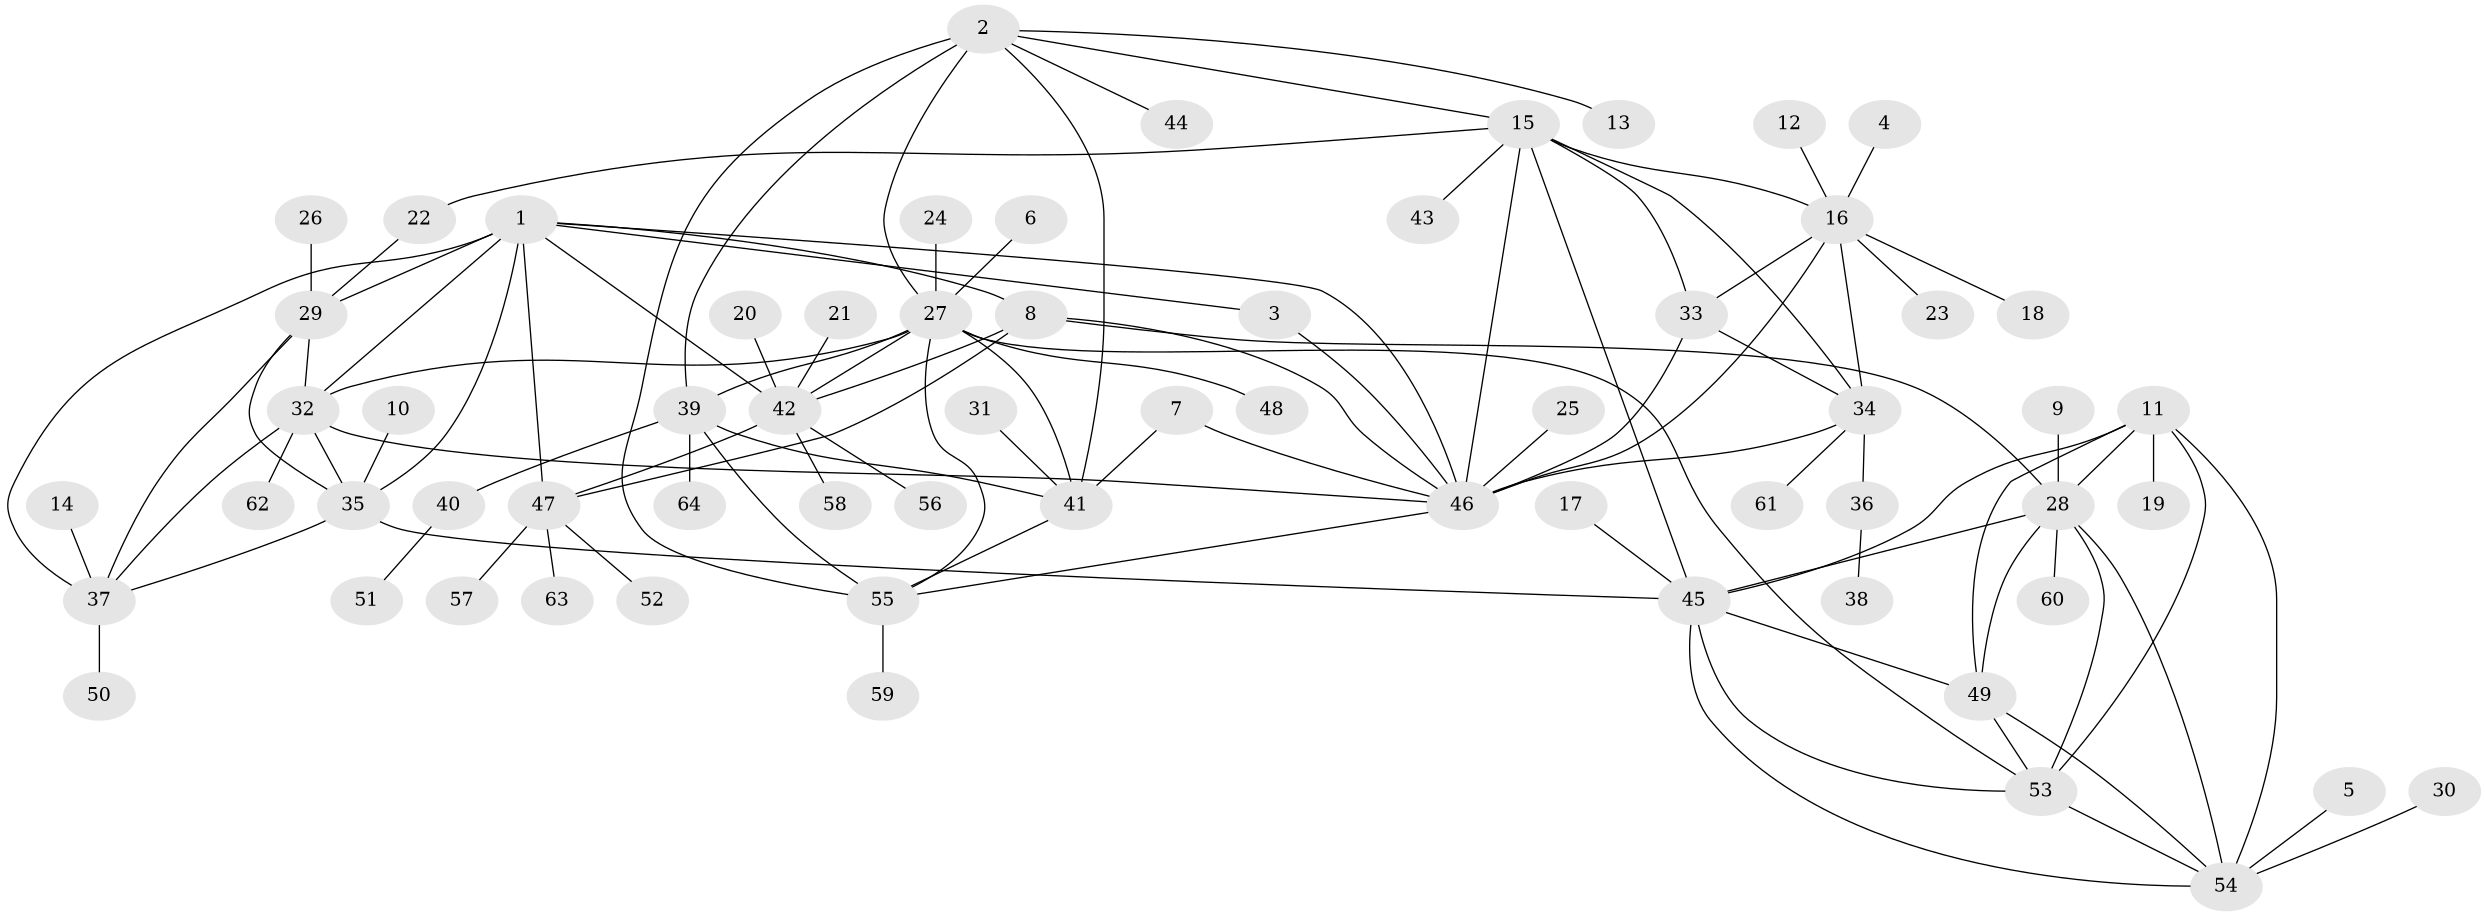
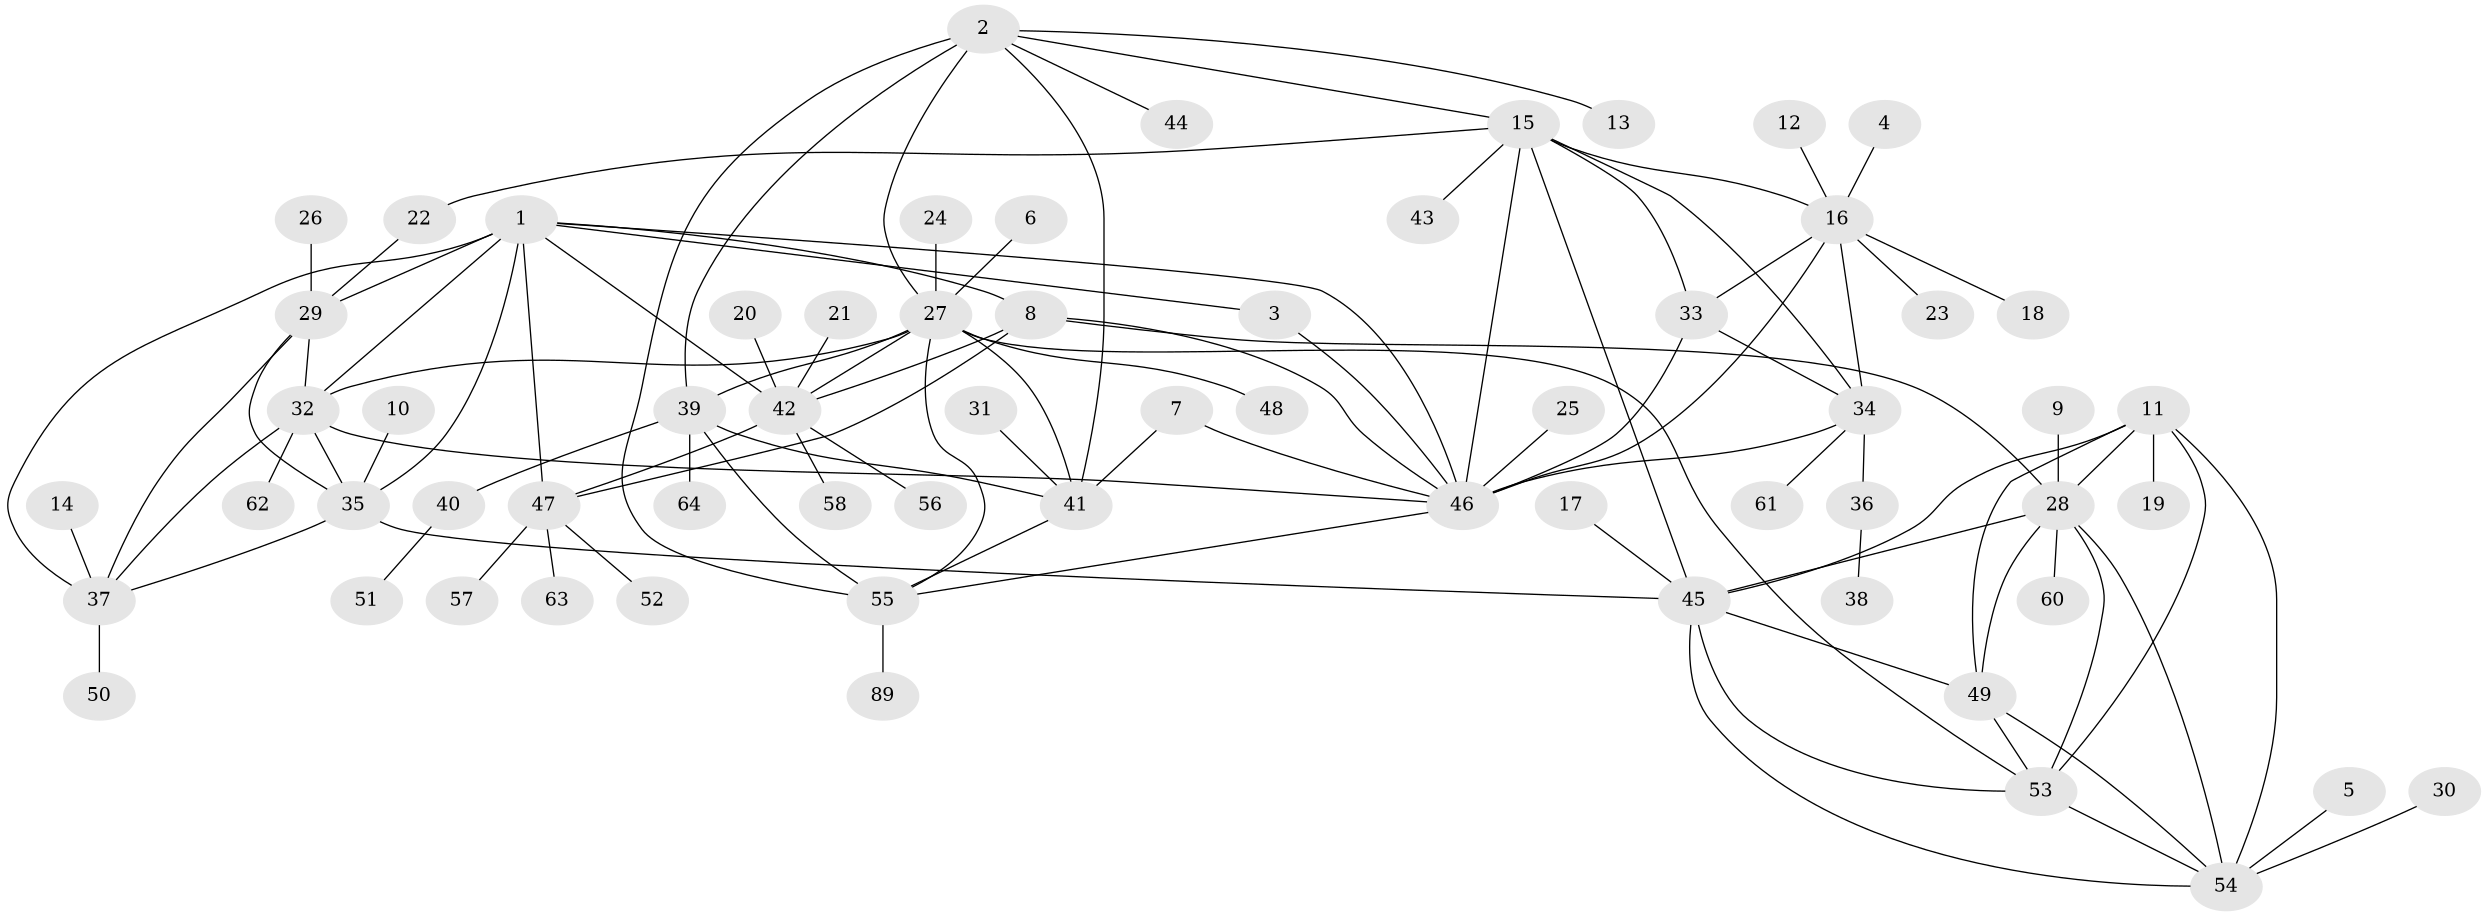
(883, 696) -> (883, 696)
